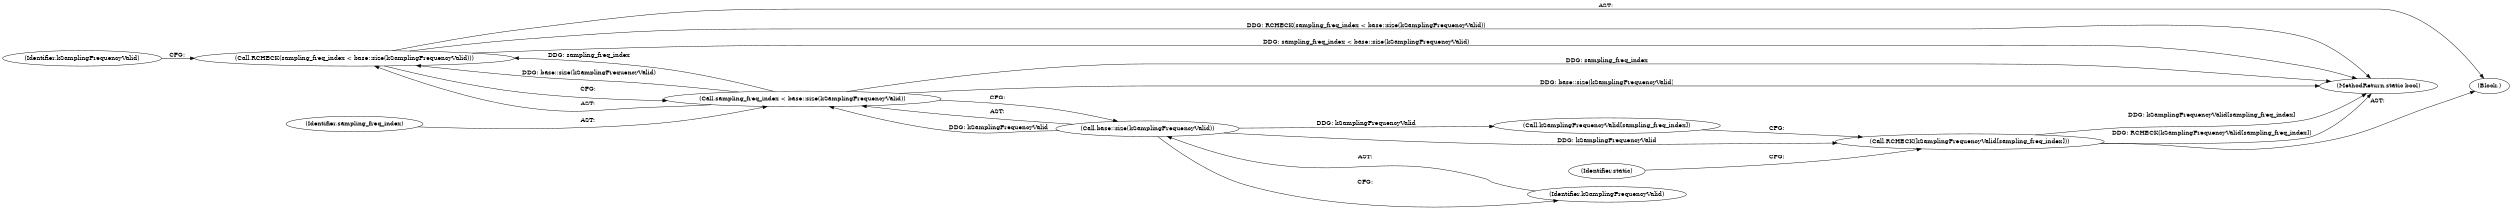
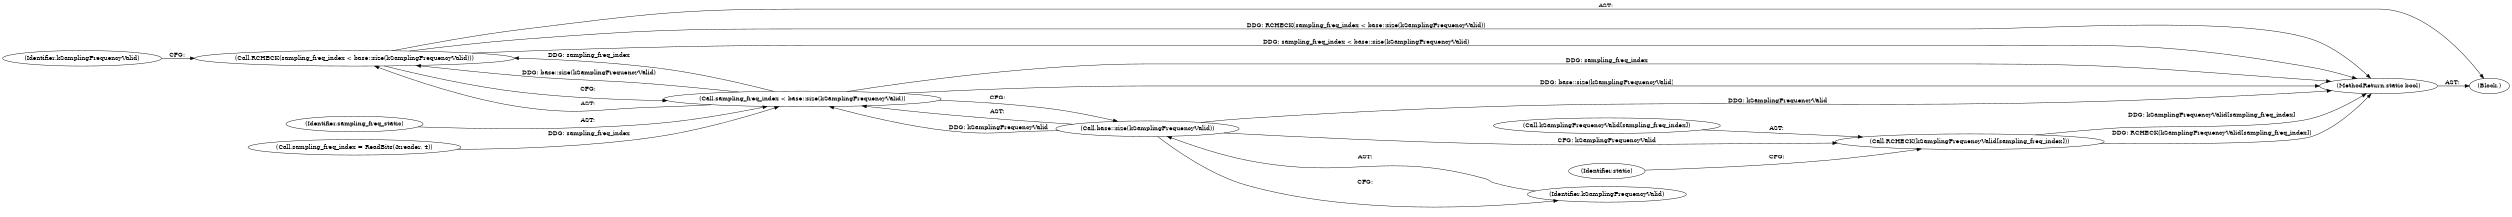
(355, 124) -> (355, 124)
(1364, 127) -> (1764, 104)
(1778, 129) -> (1778, 129)
(1607, 141) -> (1607, 141)
(2290, 146) -> (2451, 86)
none -> (355, 147)
